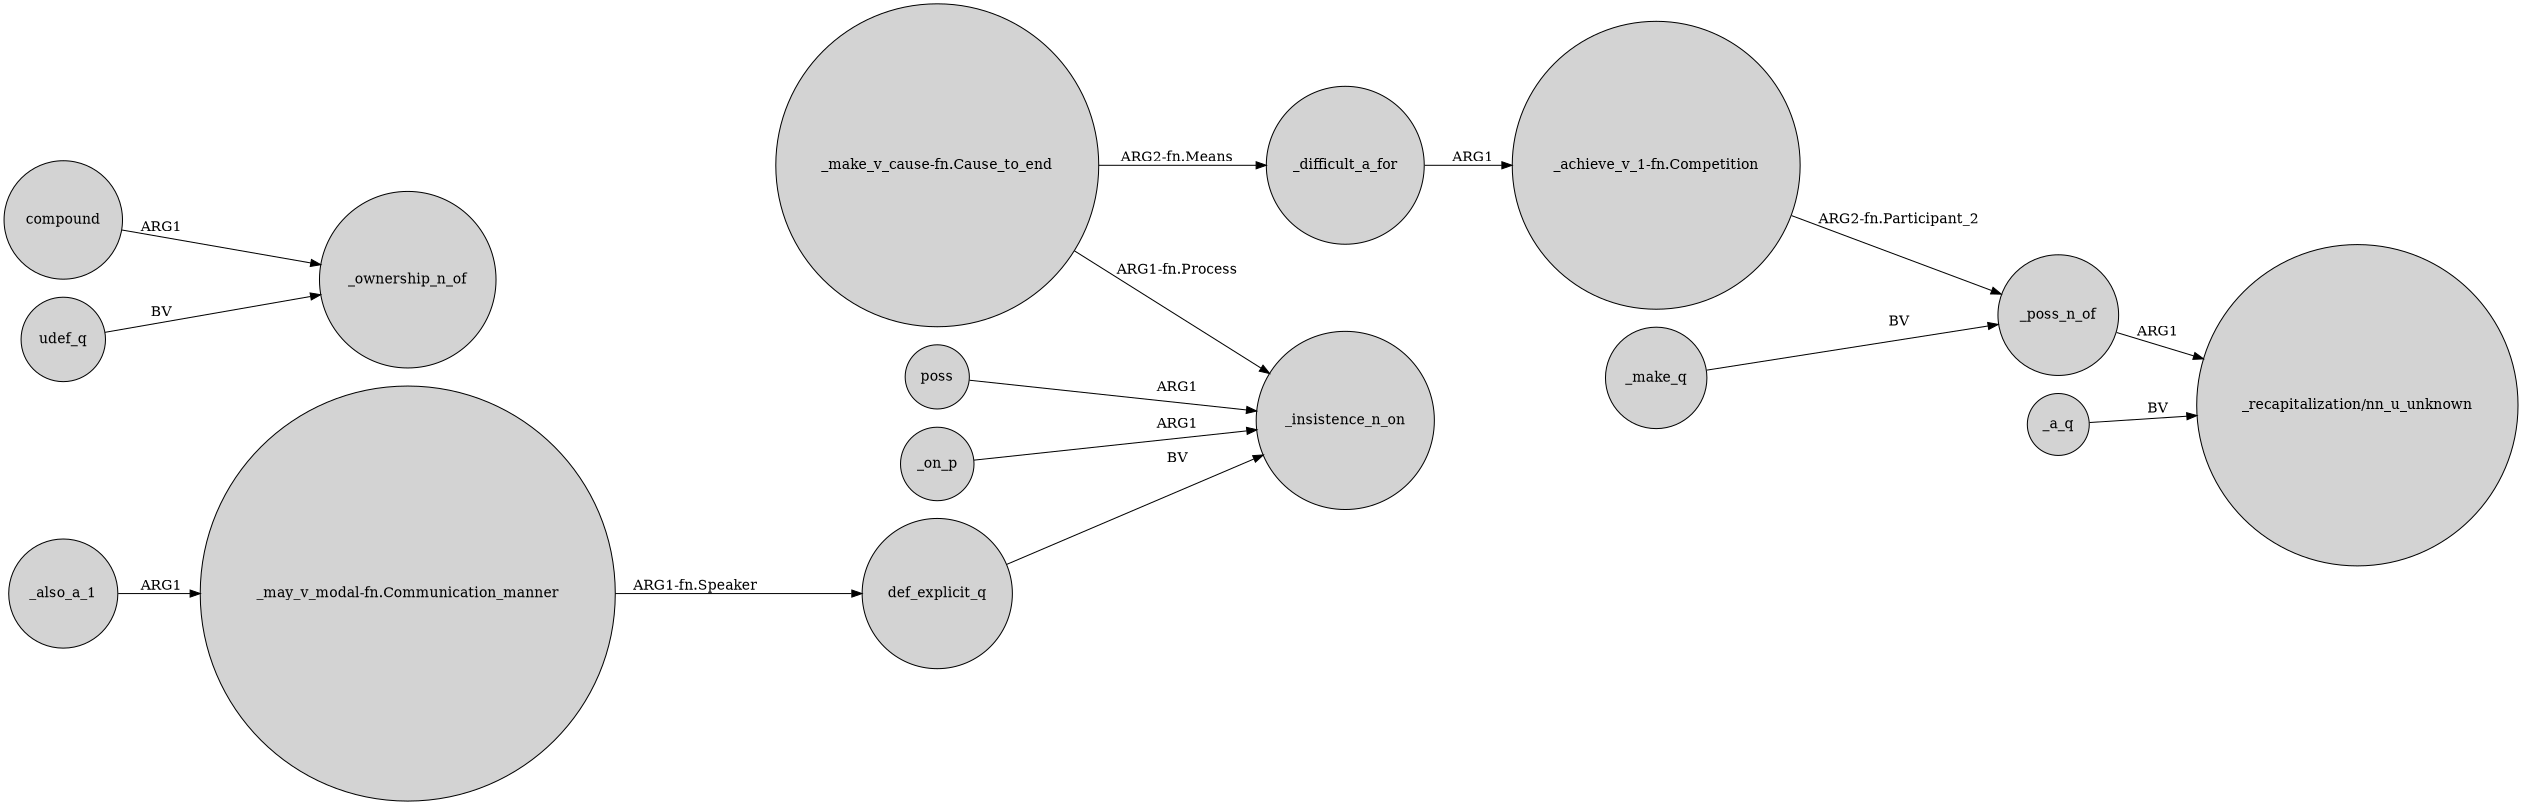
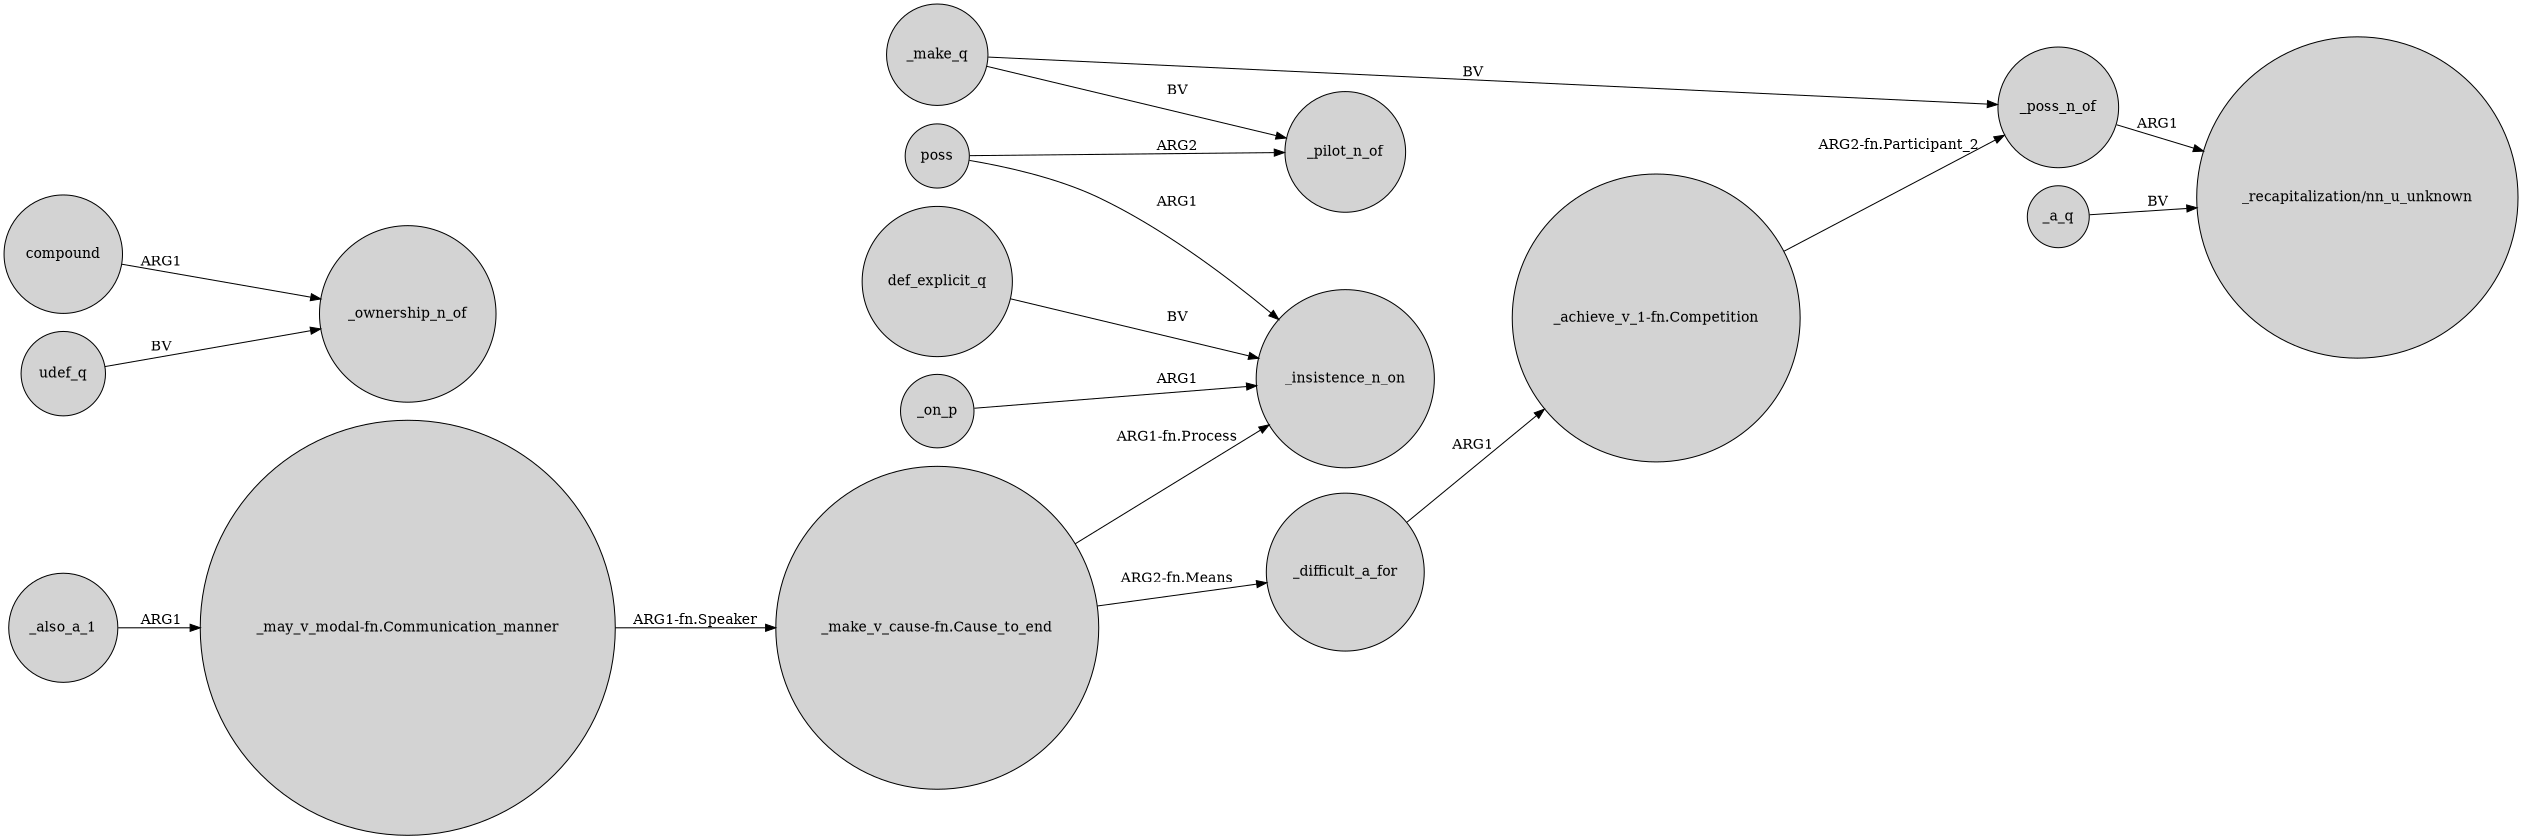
none -> (1345, 152)
(733, 594) -> (690, 628)
